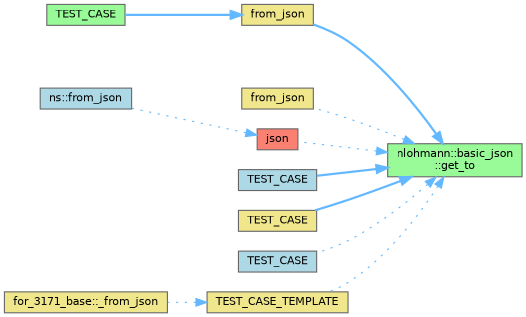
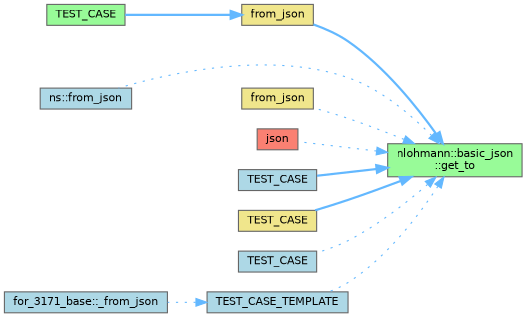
(189, 120) -> (284, 66)
(86, 302) -> (86, 302)
(278, 302) -> (278, 302)
